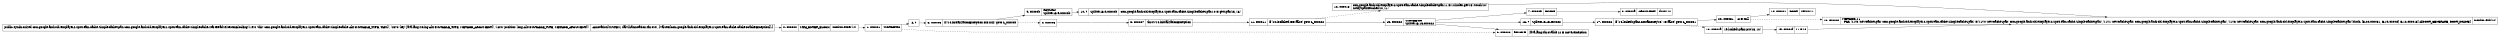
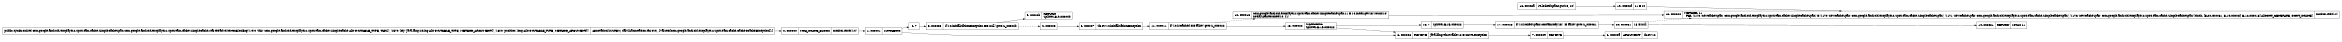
(1161, 12) -> none
(1550, 12) -> (1555, 35)
(1794, 12) -> (2003, 25)
(1480, 17) -> (1509, 35)
(1695, 26) -> none
(815, 28) -> (815, 31)
(1197, 32) -> (1148, 35)
